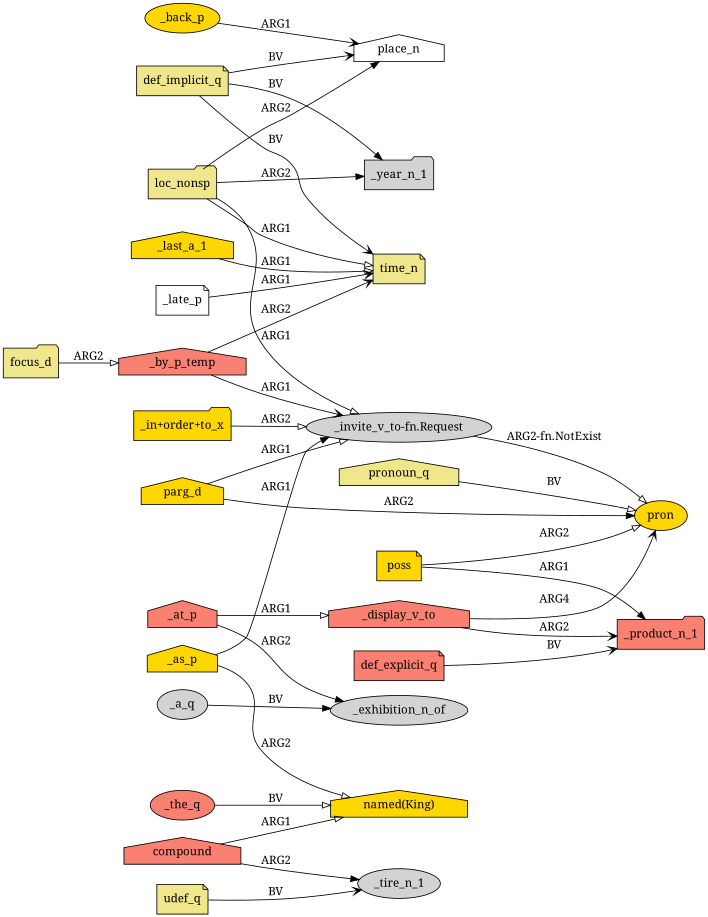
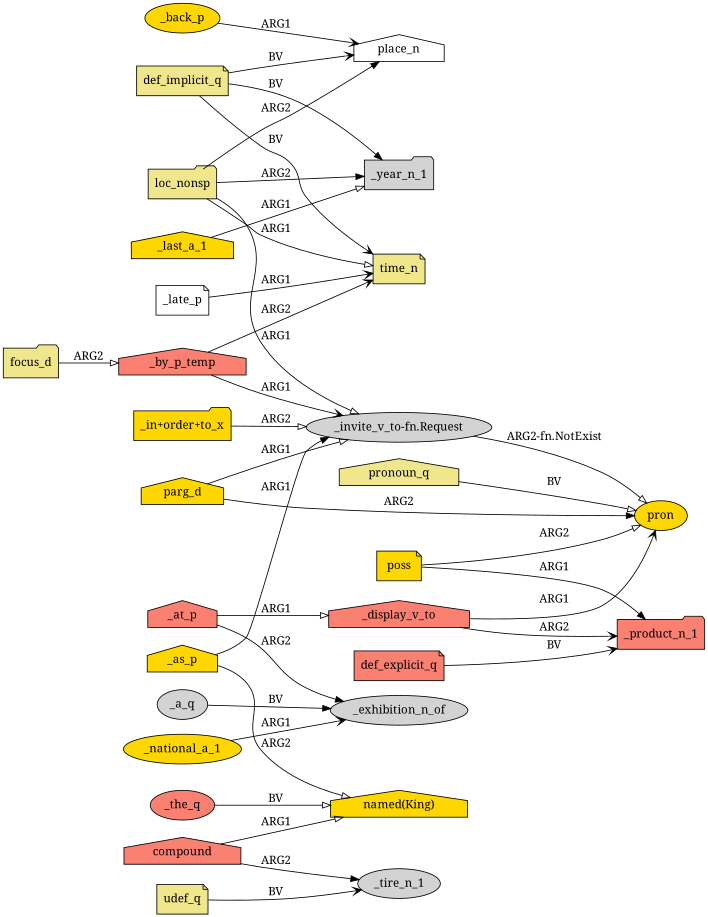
(291, 271) -> (283, 213)
(555, 599) -> (555, 599)
none -> (182, 749)
